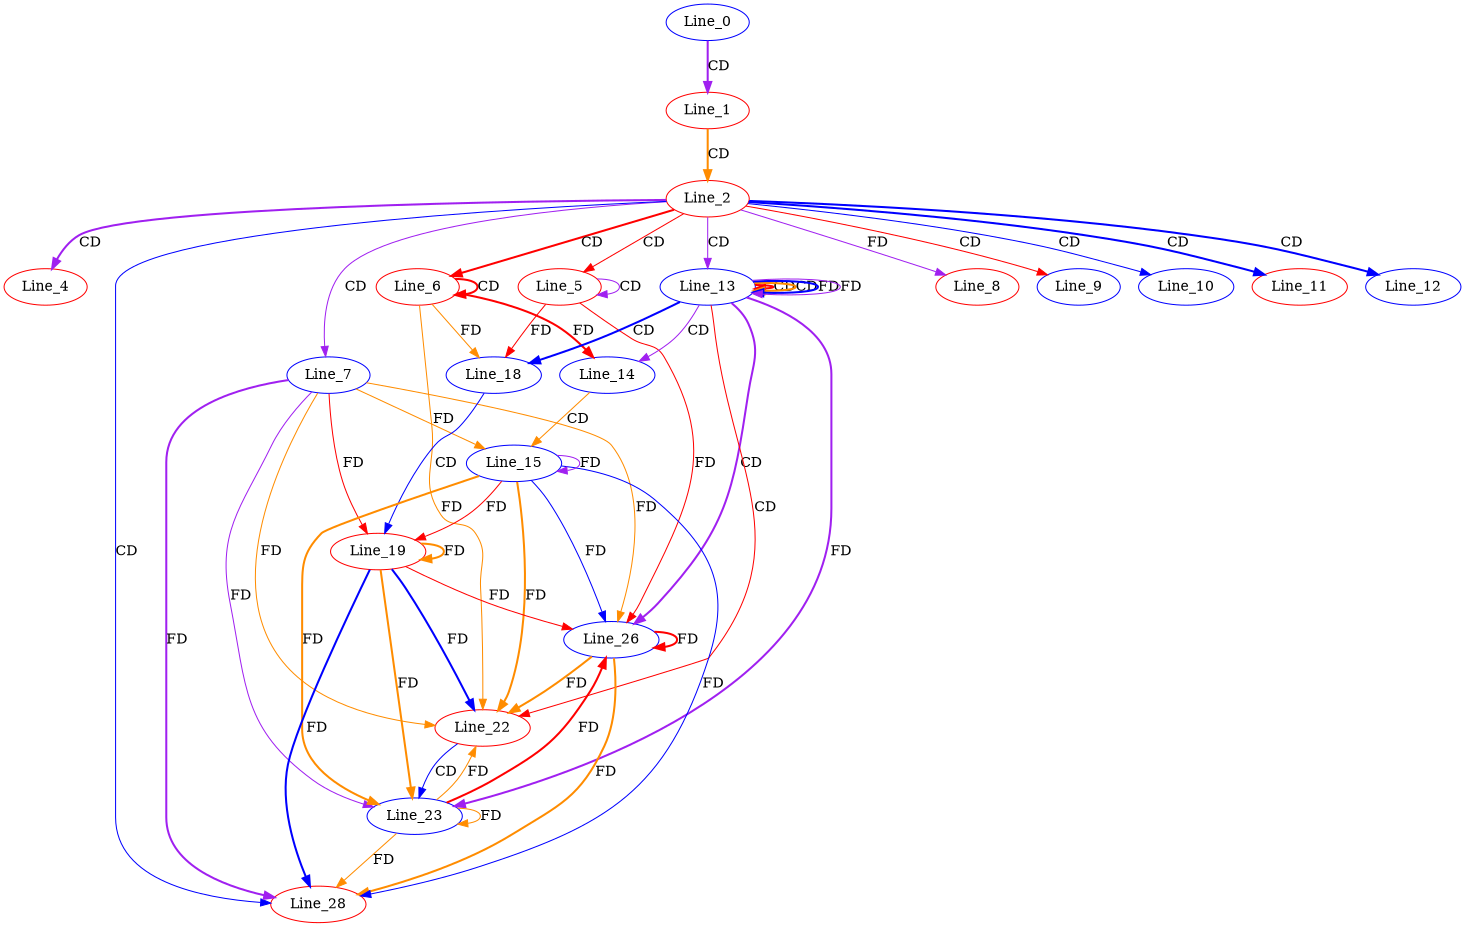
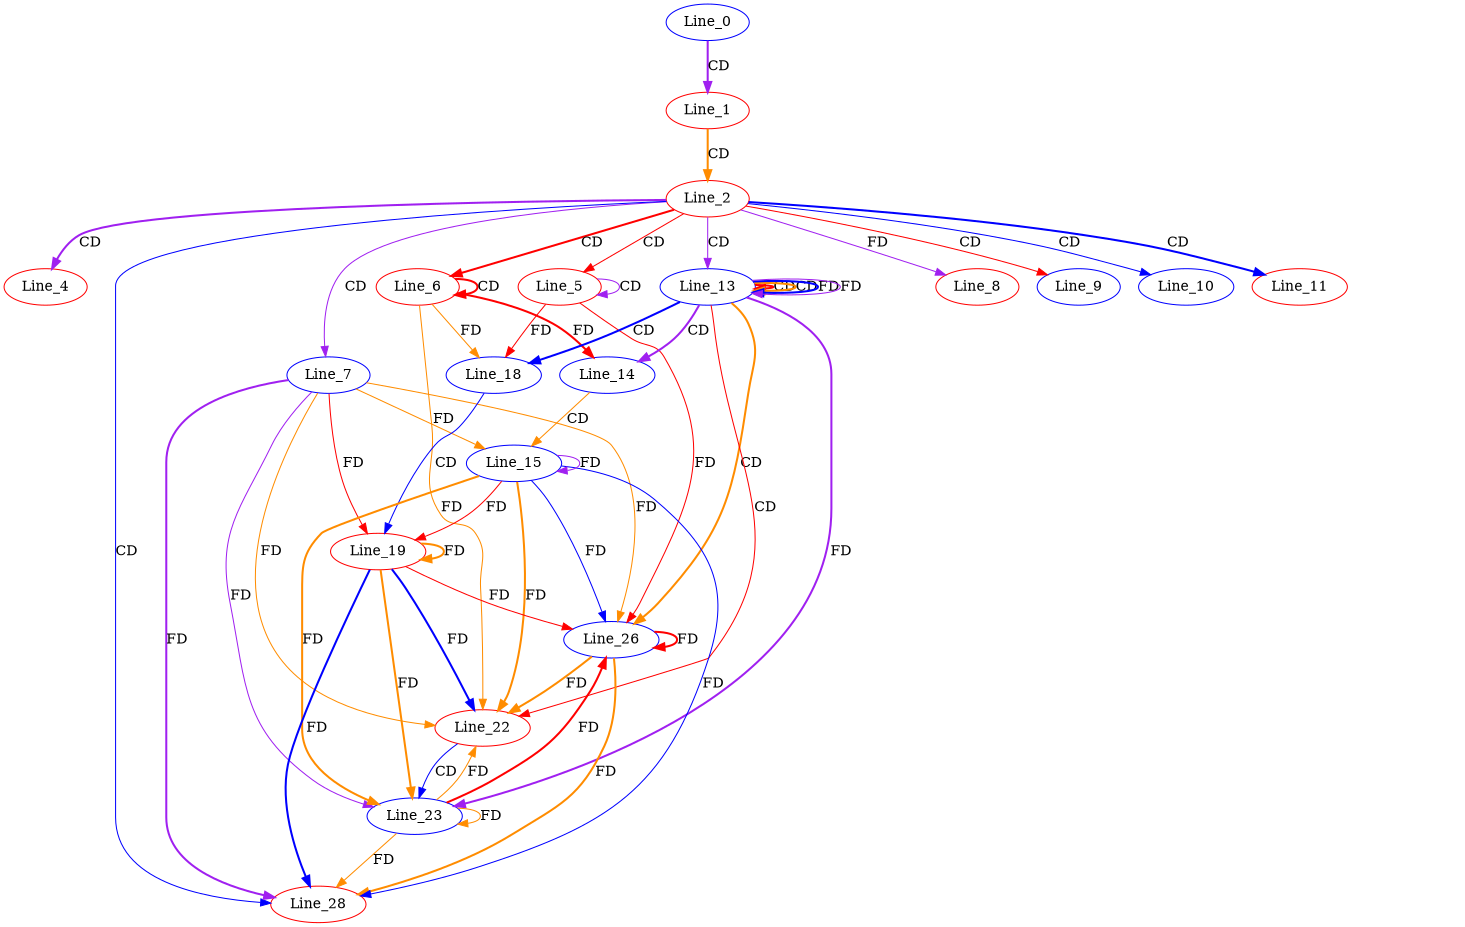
(1413, 287) -> none
(678, 335) -> (678, 335)
(735, 470) -> (735, 470)
